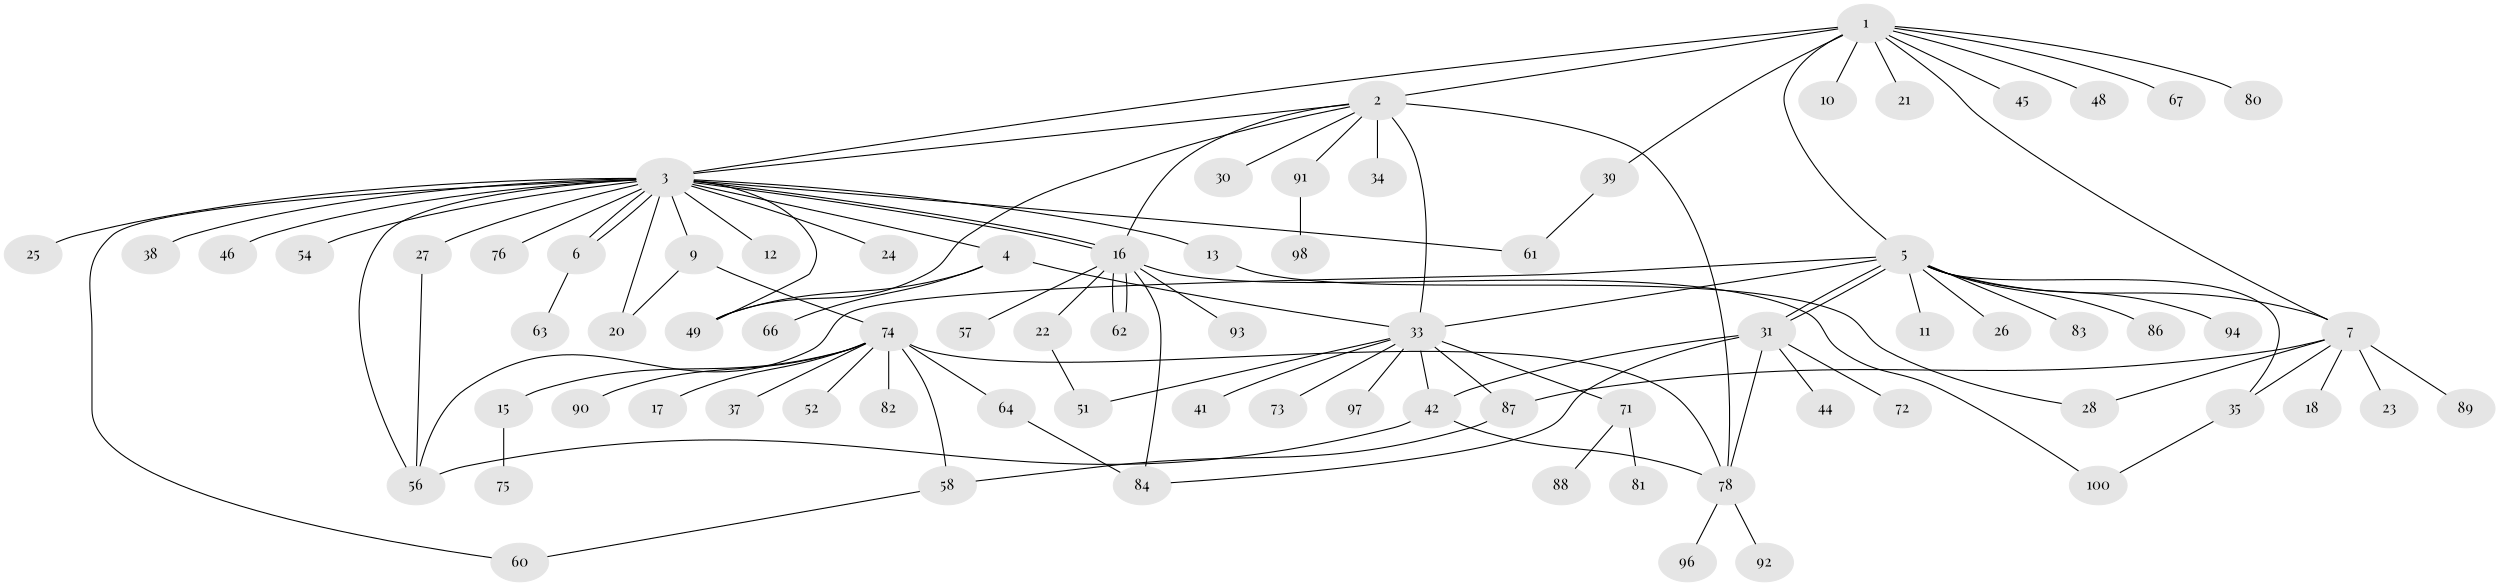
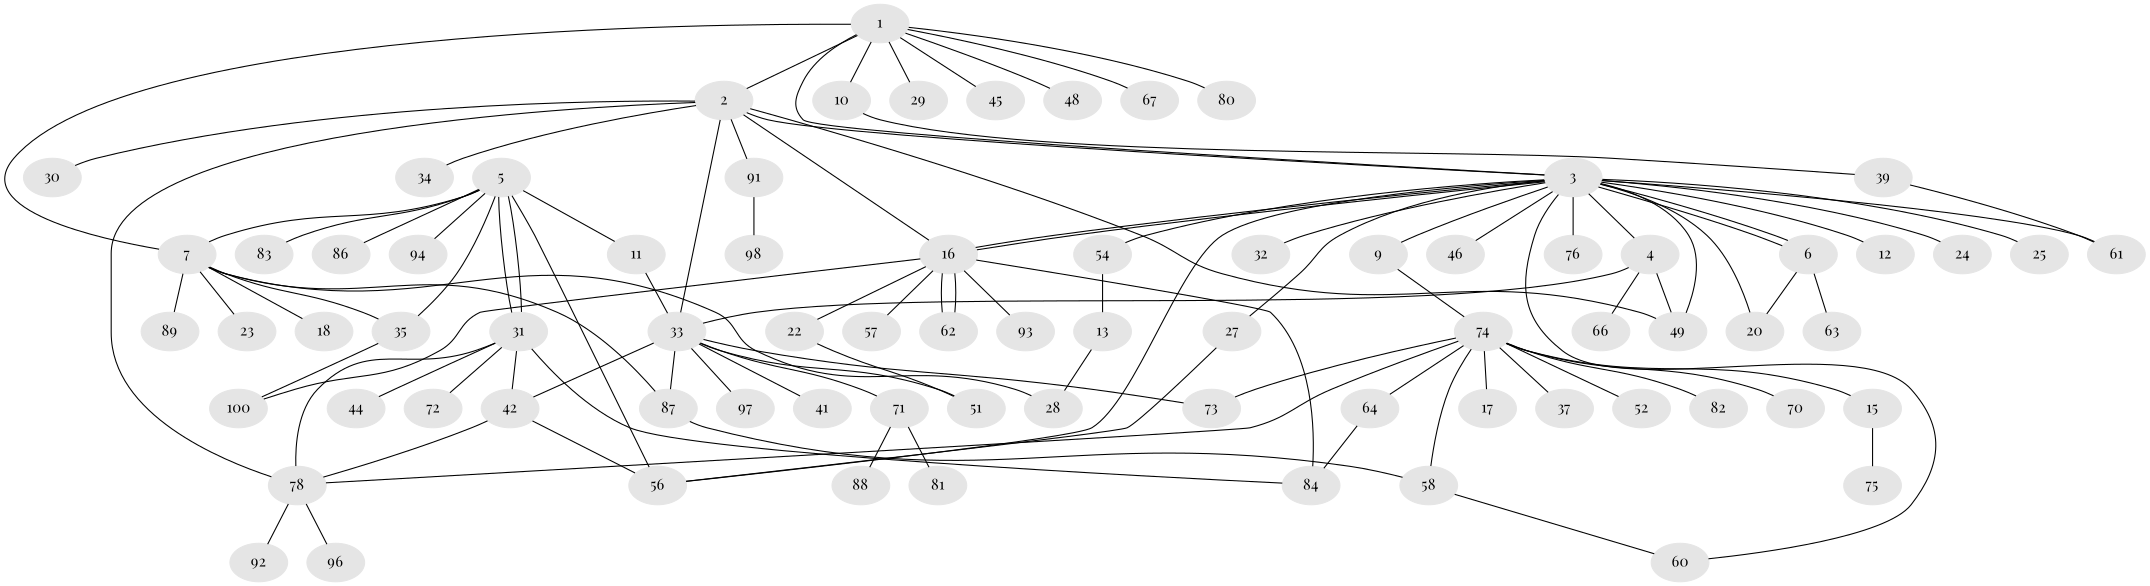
(1733, 94) -> (1358, 152)
(1905, 101) -> (919, 101)
(1798, 140) -> none
(943, 200) -> (1103, 293)
(151, 255) -> (1261, 255)
(656, 293) -> (1782, 293)
(1650, 295) -> (660, 300)
(2002, 332) -> none
none -> (1344, 364)
(581, 409) -> (1796, 409)
